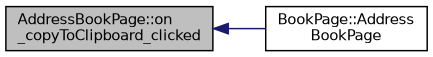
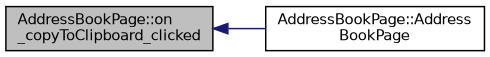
(346, 29) -> (375, 29)
